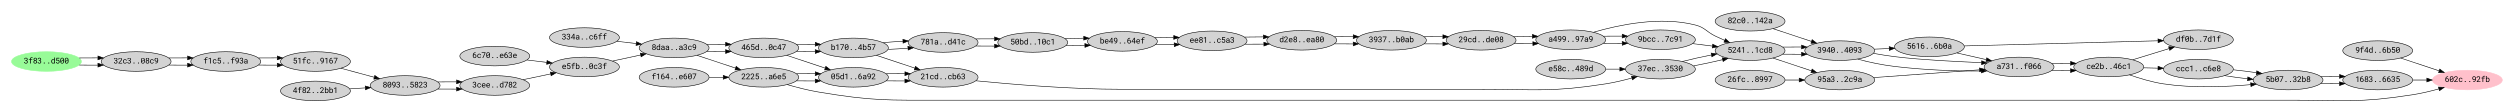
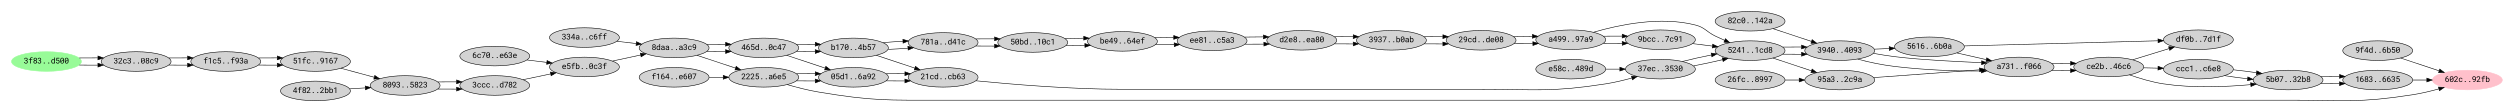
(2109, 67) -> (2109, 67)
(495, 85) -> (495, 85)
